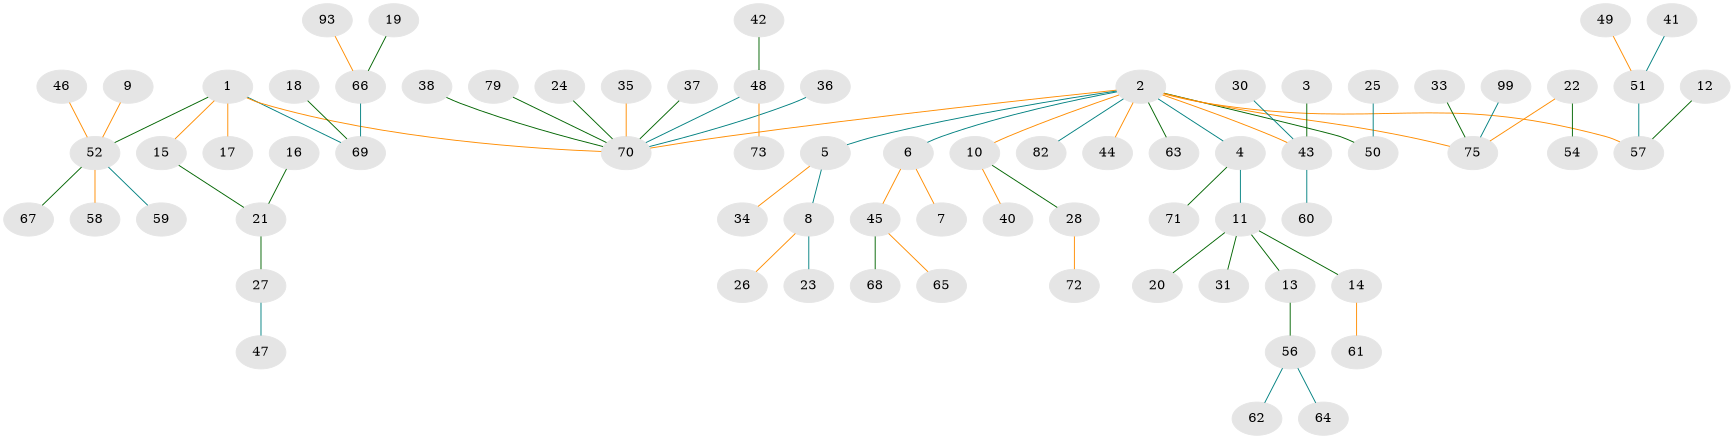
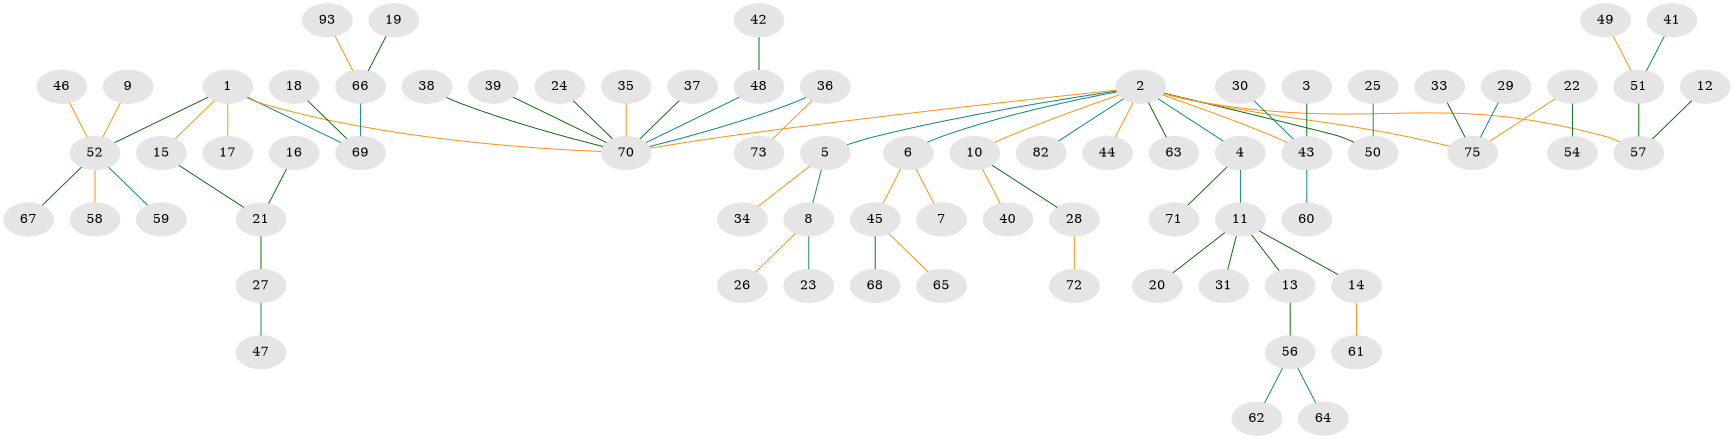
(493, 87) -> (493, 87)
(1506, 87) -> (1506, 87)
(1639, 120) -> (1639, 120)
(759, 122) -> (792, 120)
